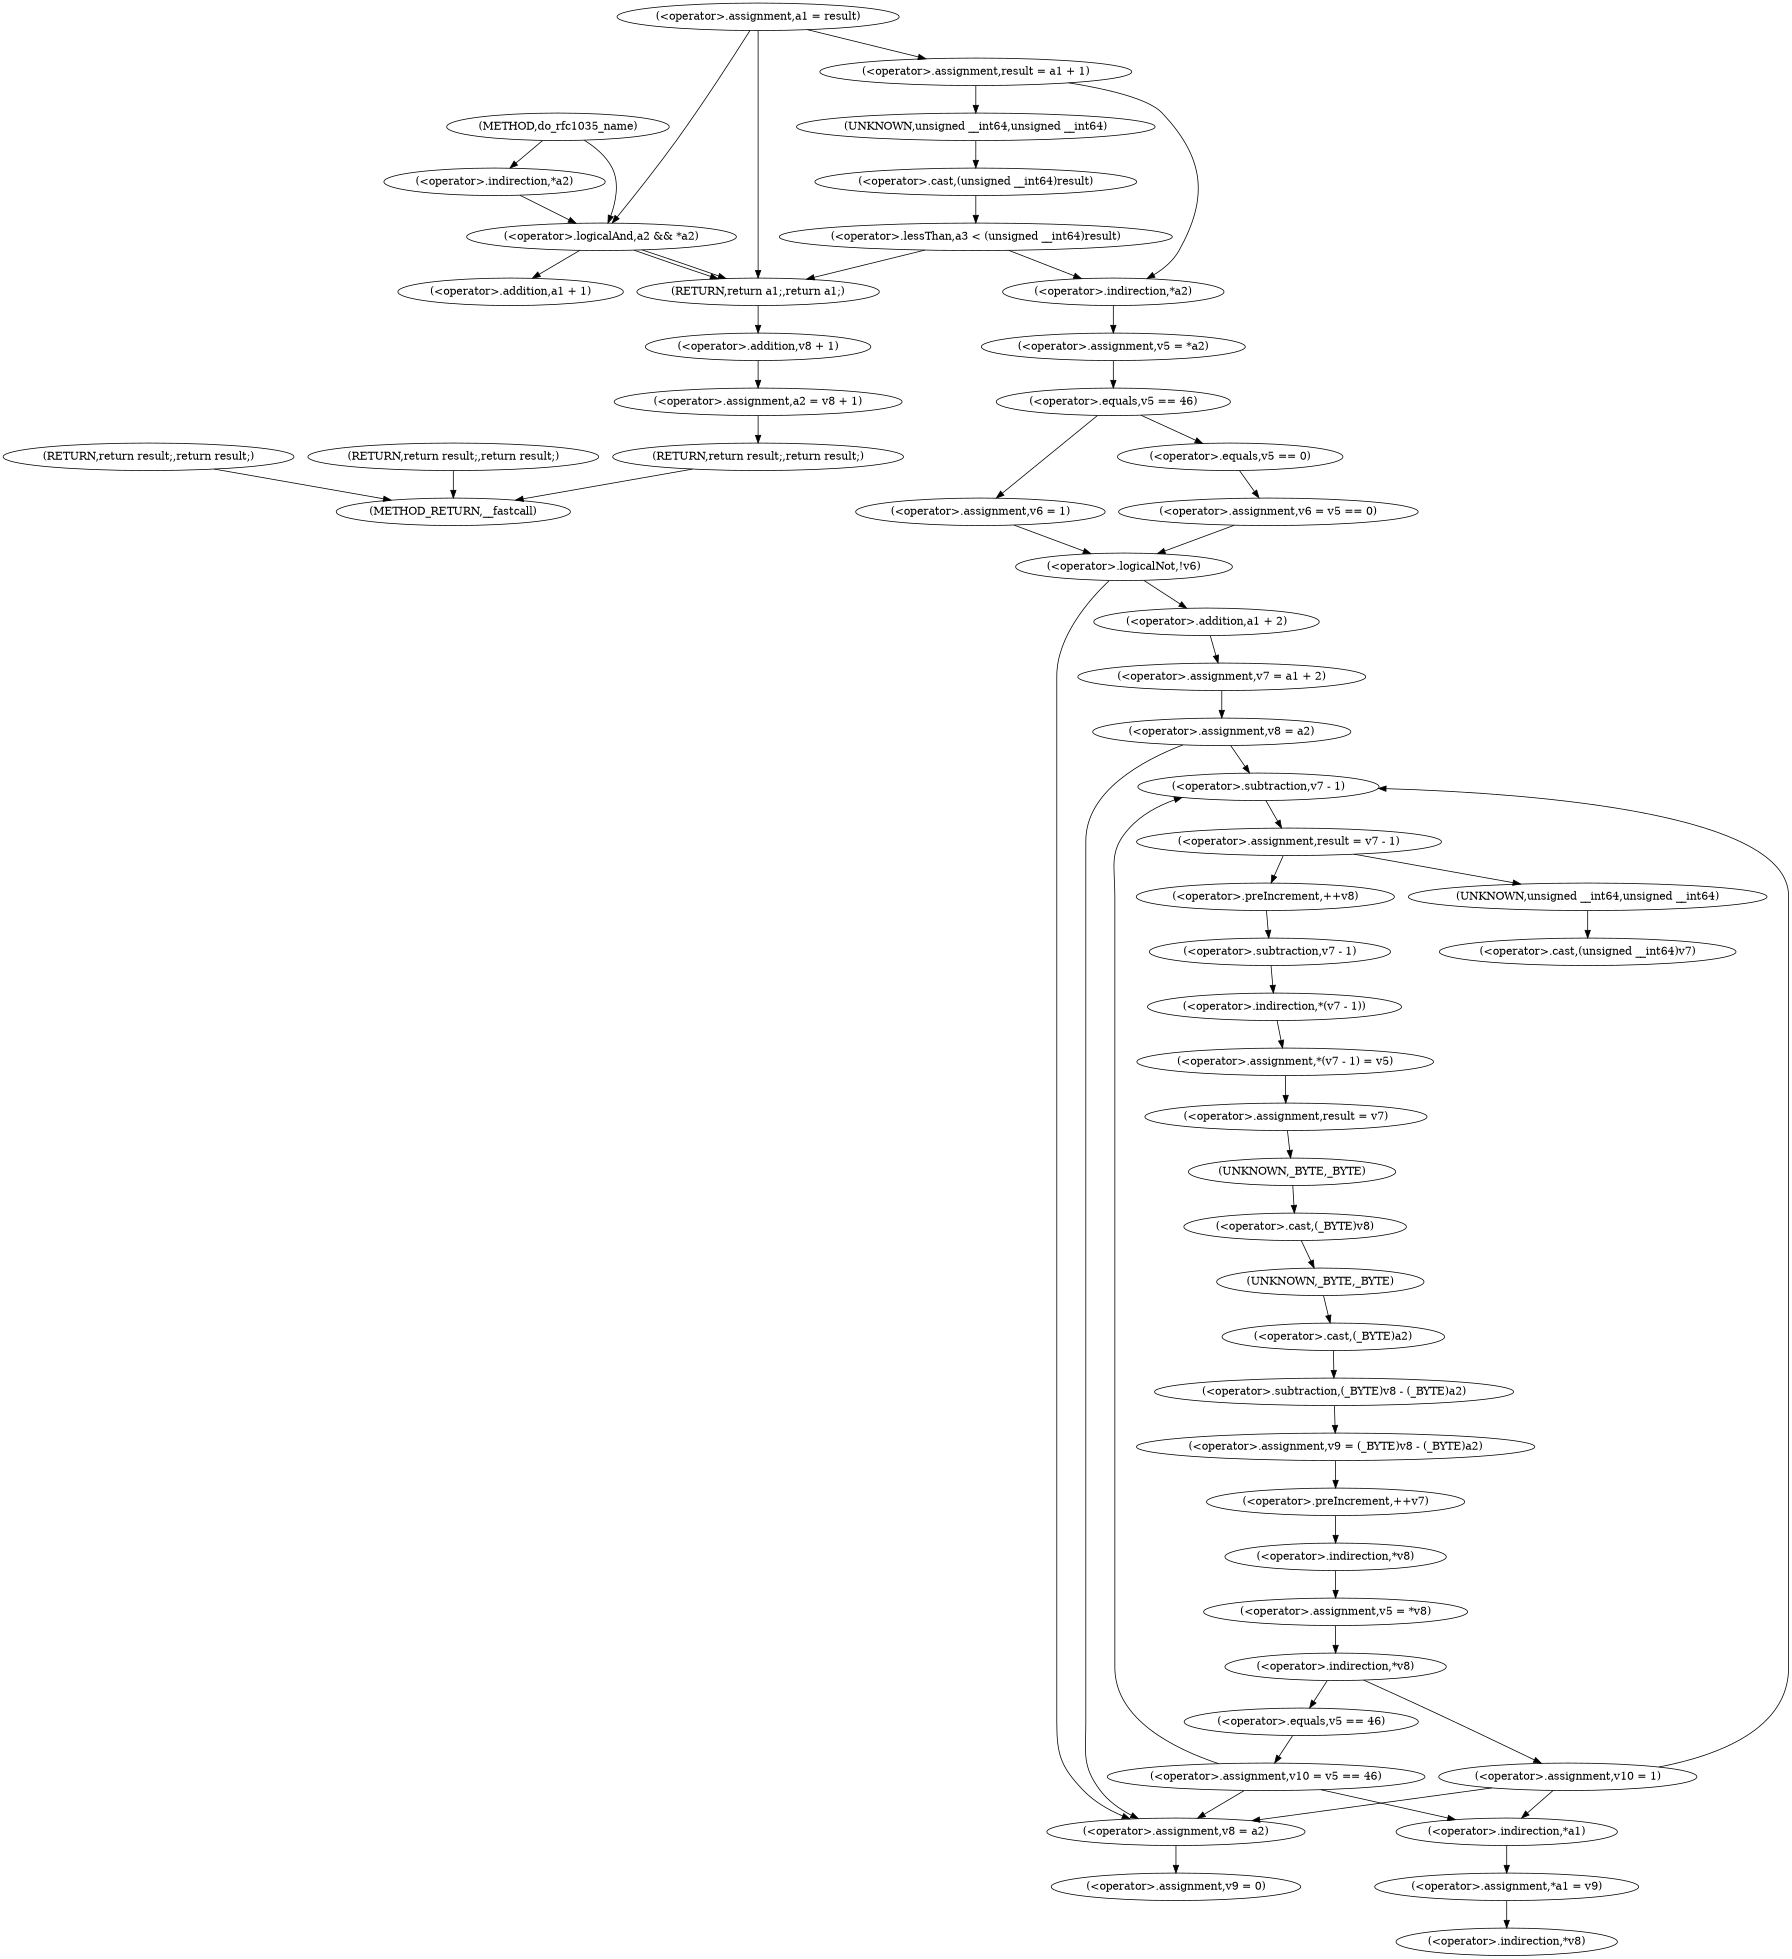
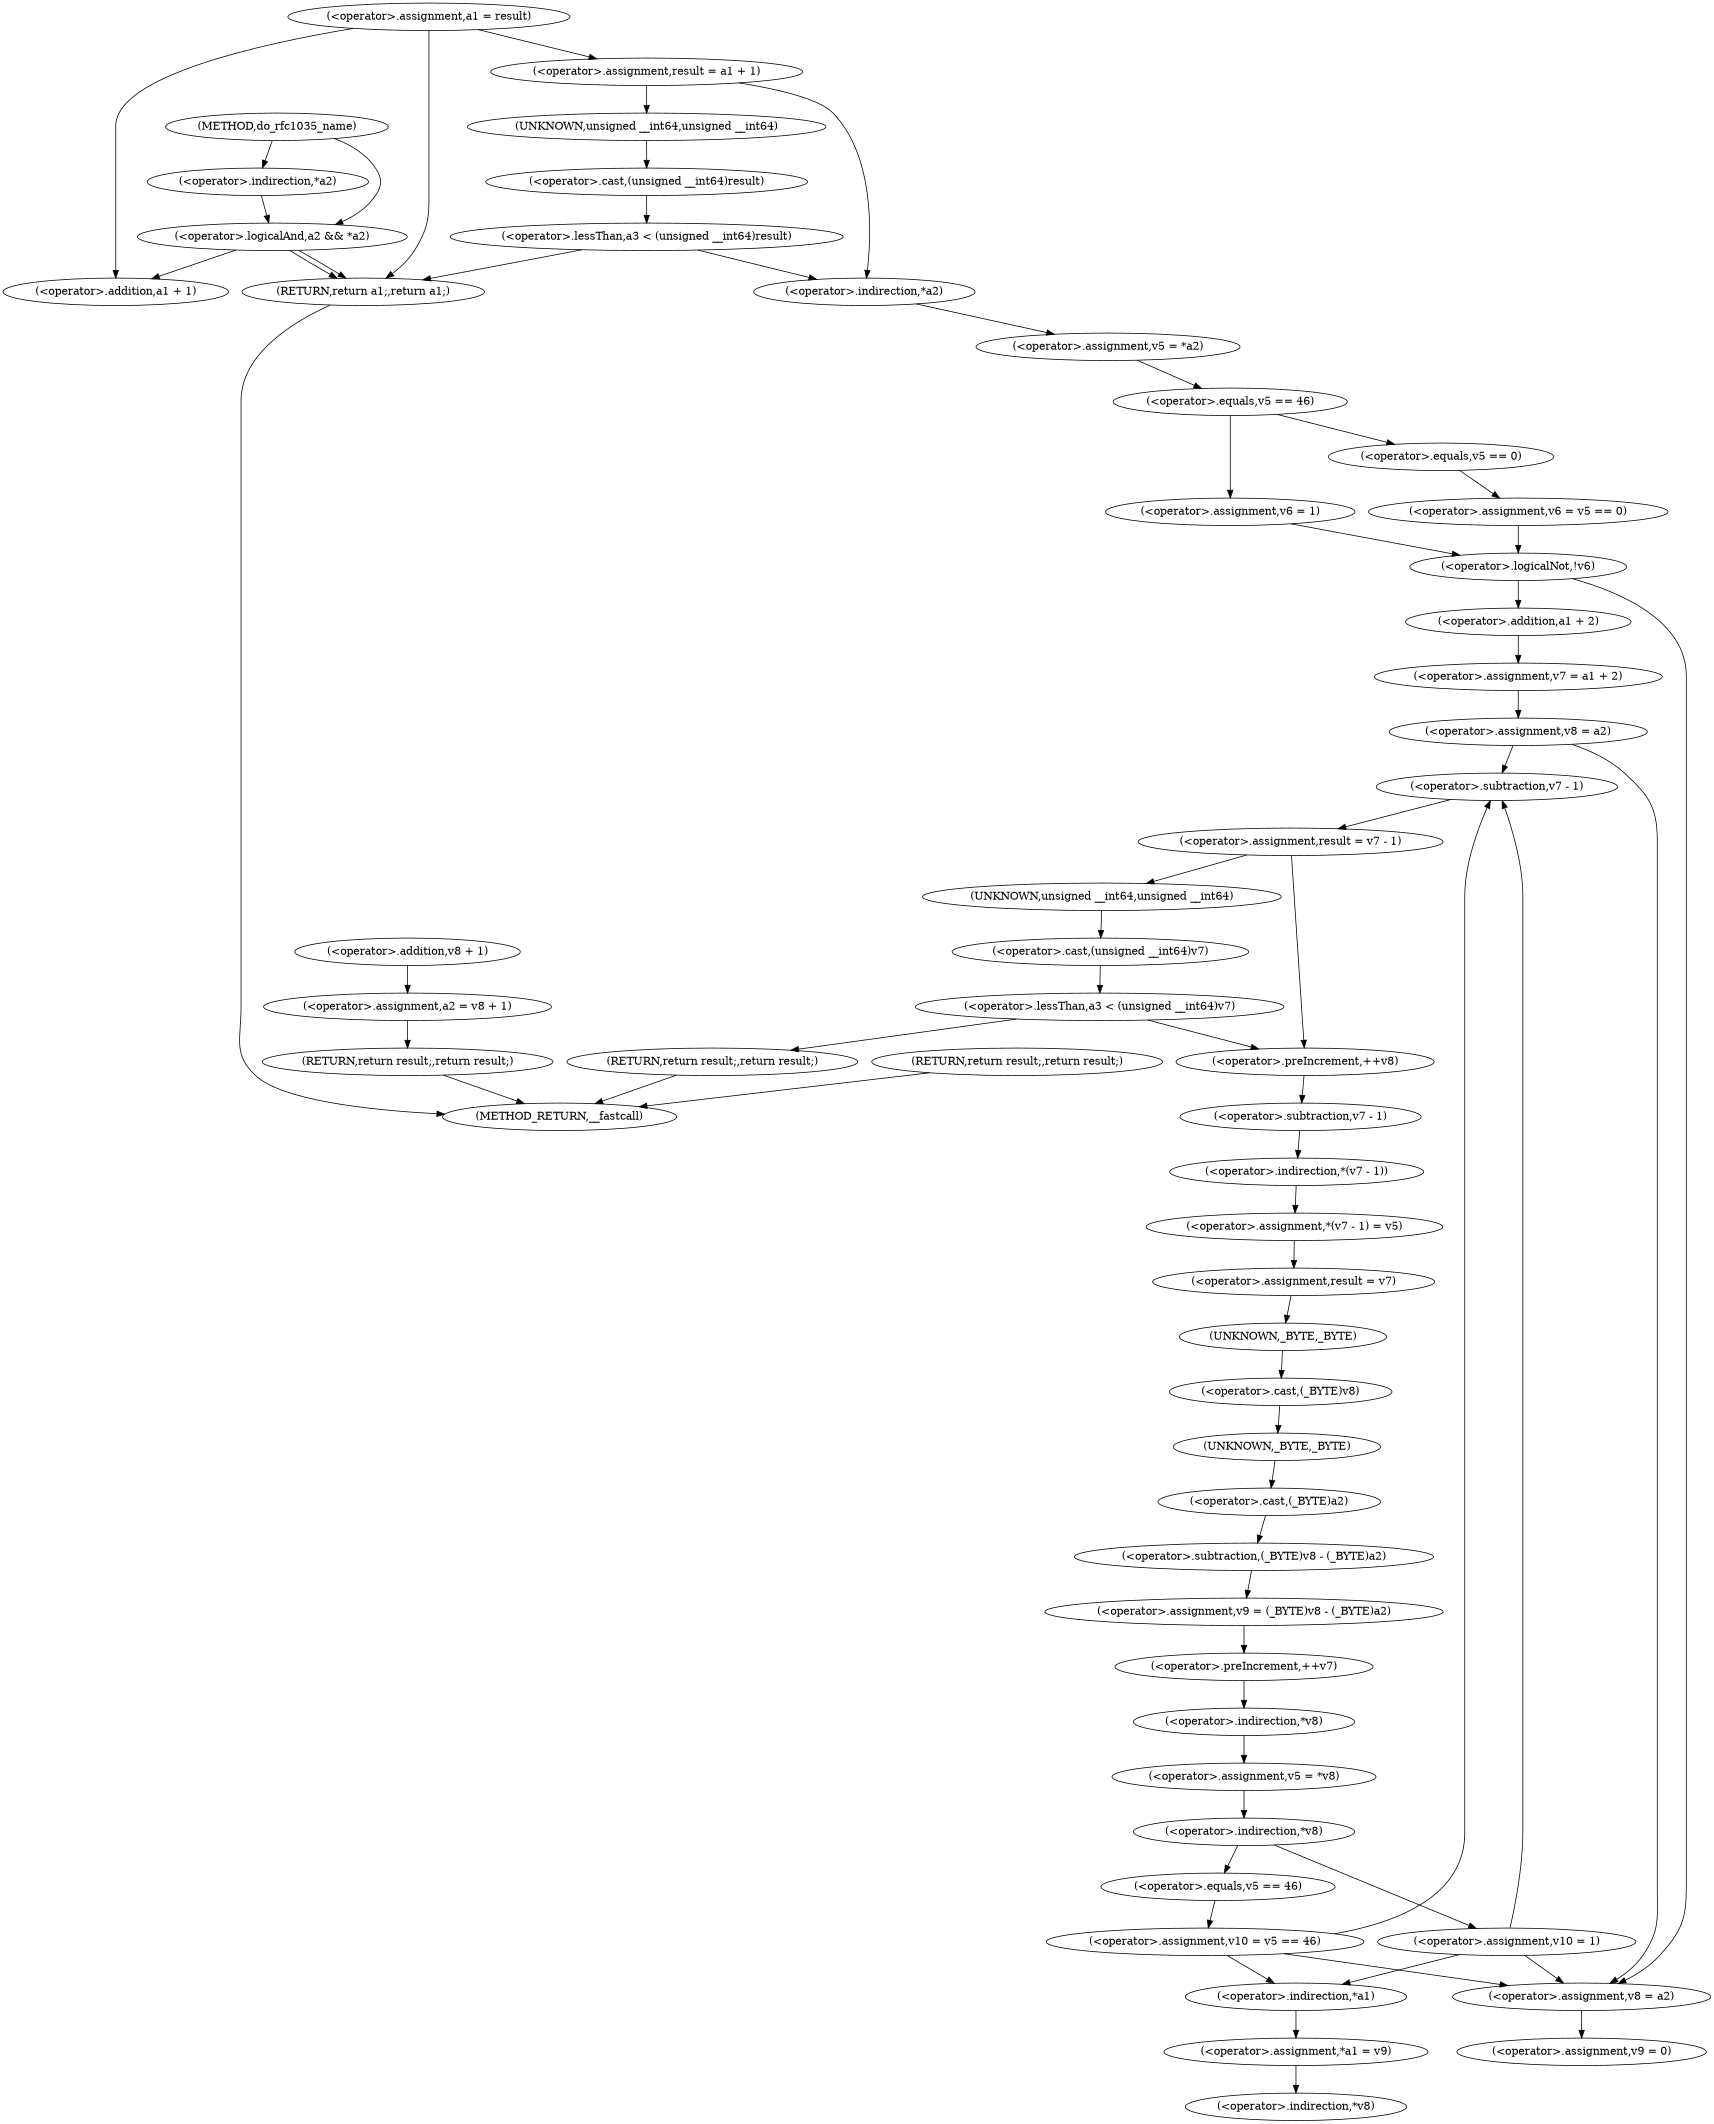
(687, 126) -> (156, 83)
(758, 316) -> (241, 765)
none -> (1100, 1007)
